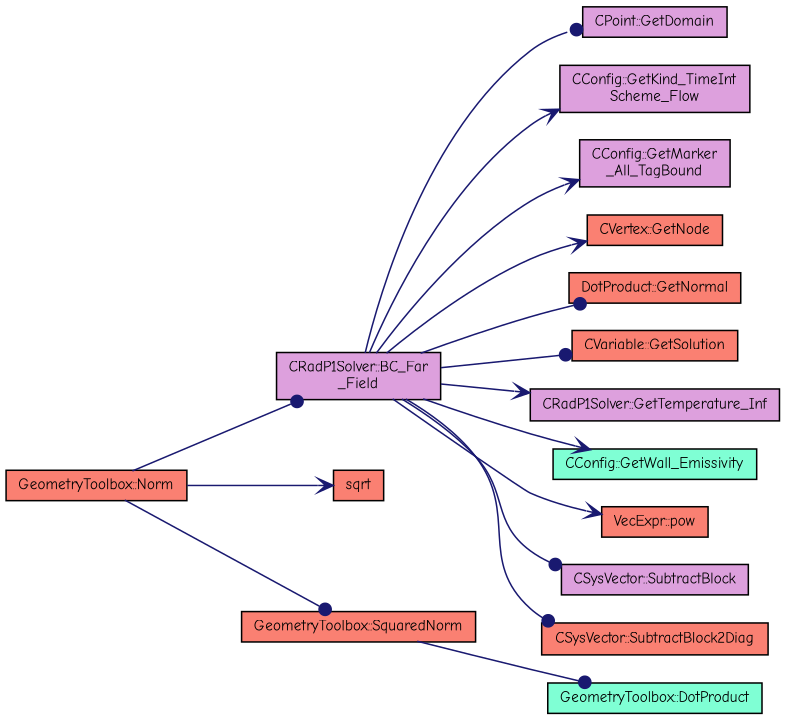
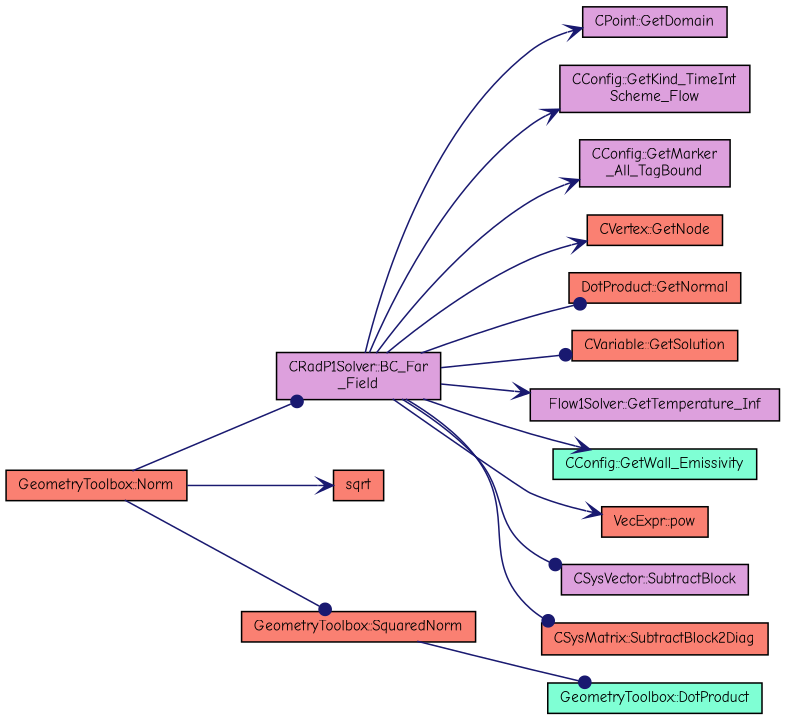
(434, 170) -> (434, 170)
(655, 405) -> (655, 405)
(655, 639) -> (655, 639)
